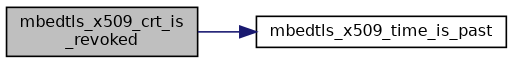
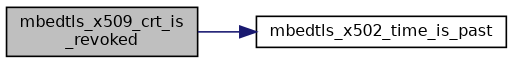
(381, 32) -> (381, 32)
